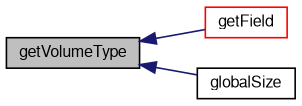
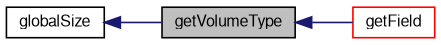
(177, 71) -> (141, 22)
